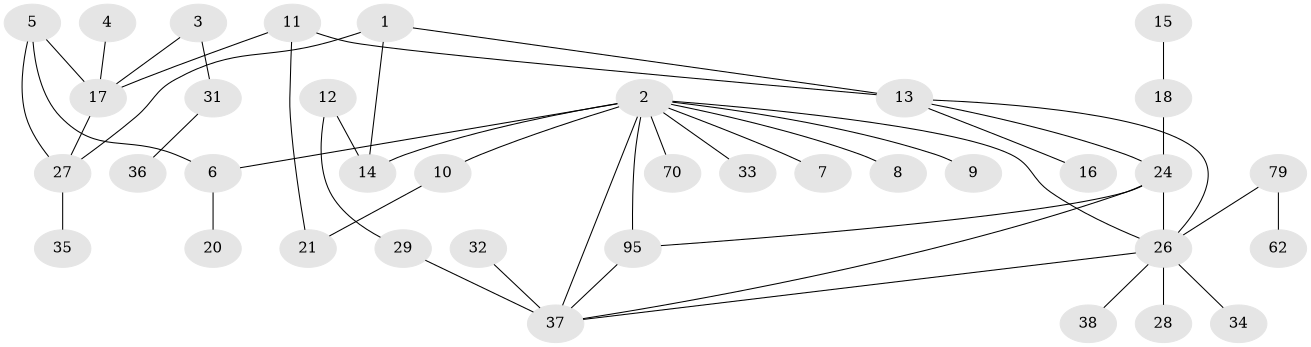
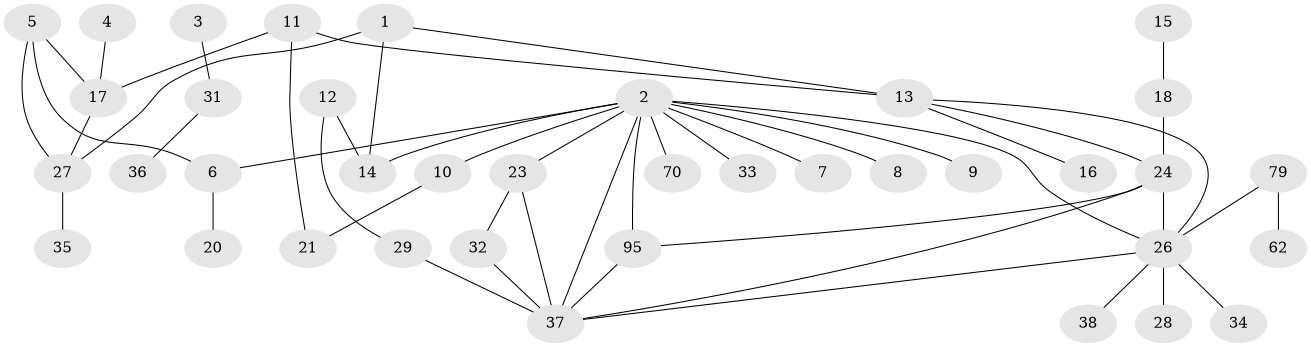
(148, 61) -> none
none -> (518, 173)
